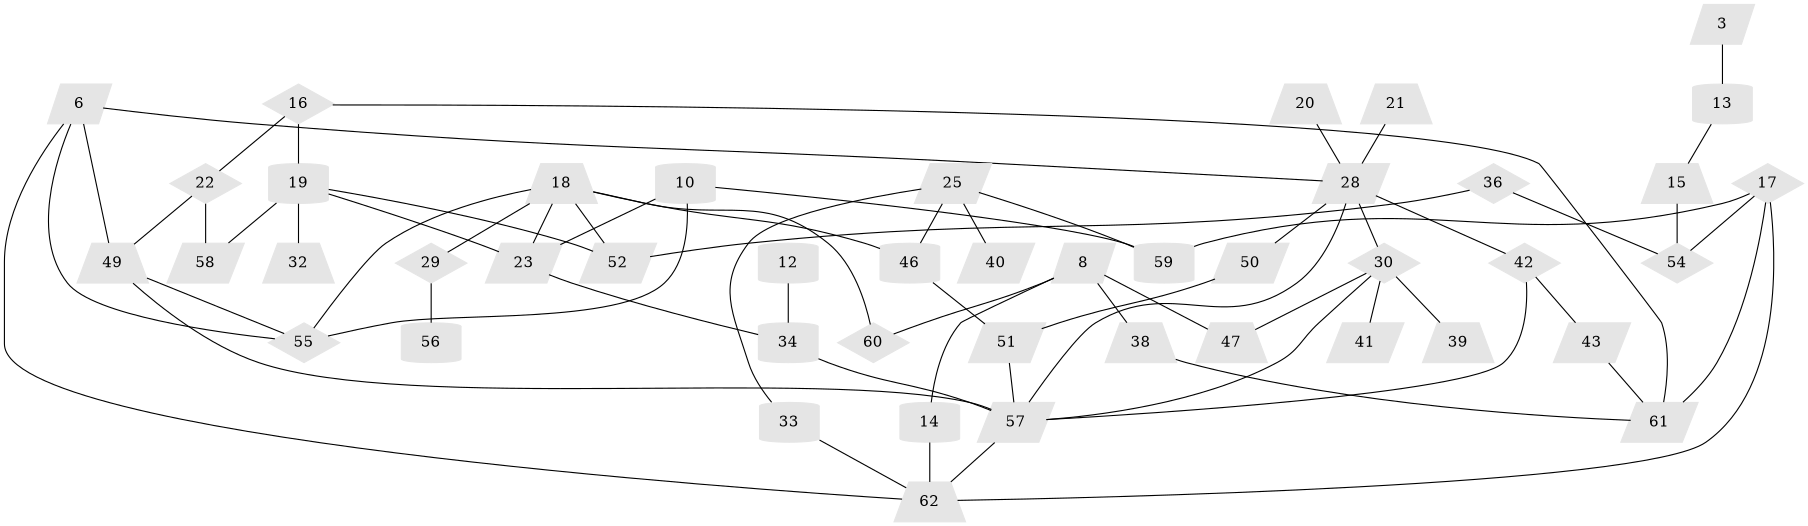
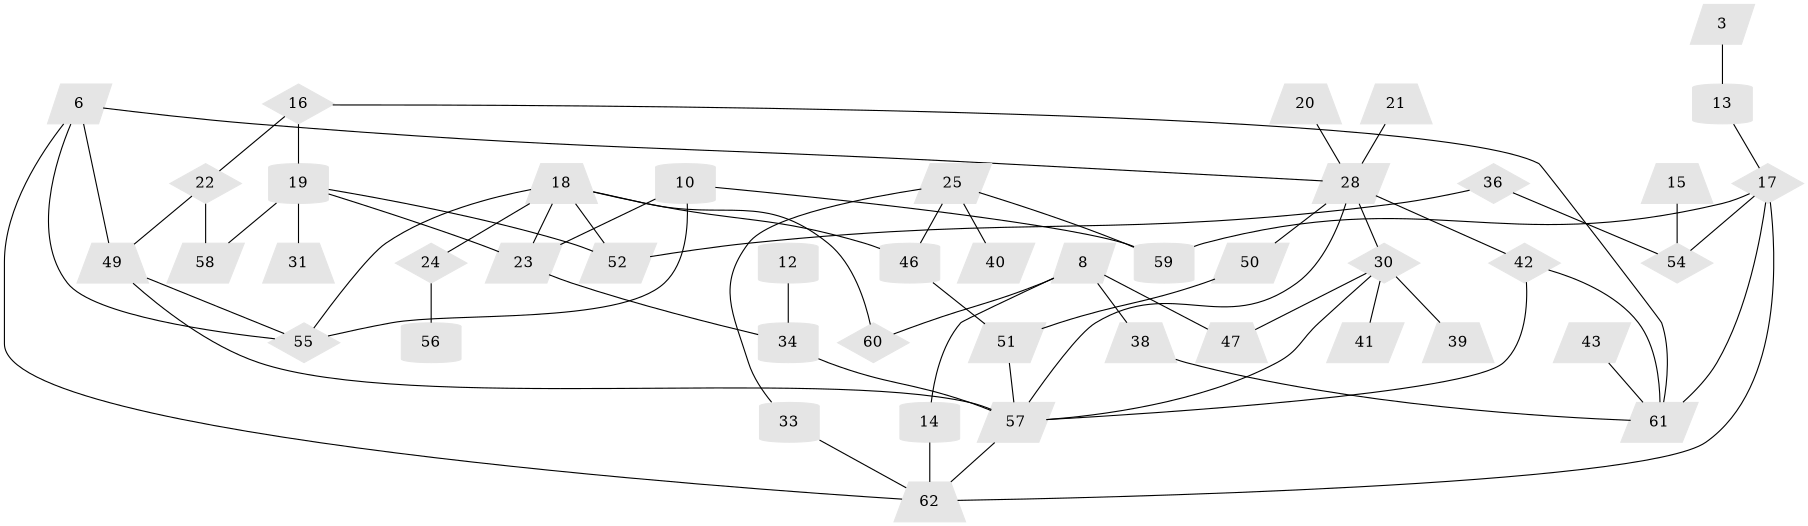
(1700, 144) -> (1747, 146)
(298, 263) -> (298, 263)
(431, 263) -> (431, 263)
(1556, 300) -> (1631, 314)
